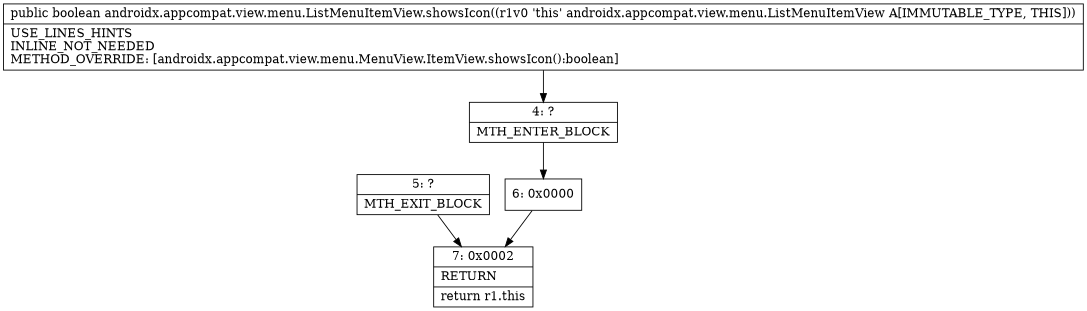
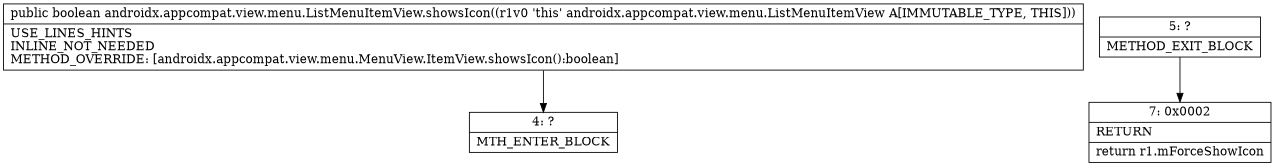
(543, 195) -> none
(423, 204) -> (1180, 47)
(483, 297) -> (1180, 152)
